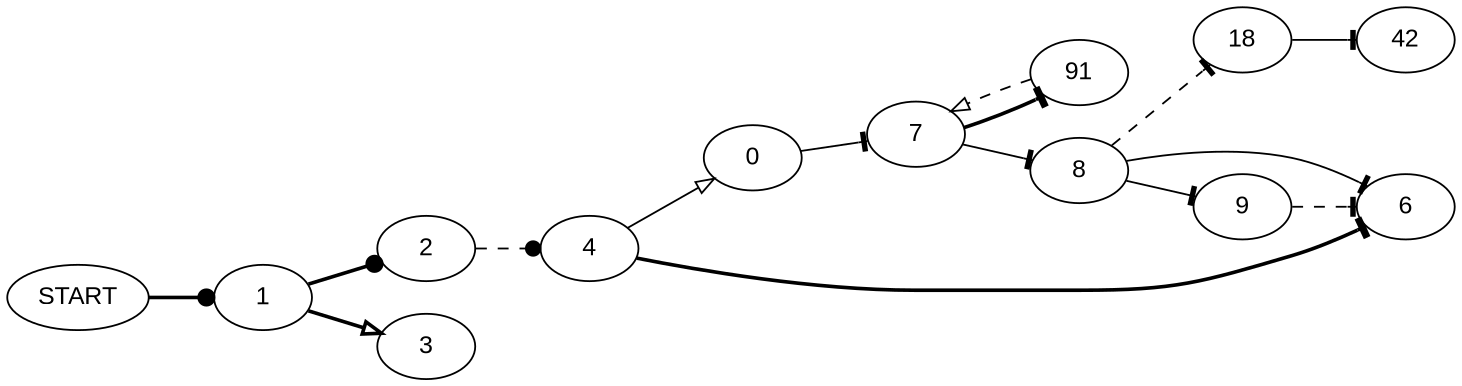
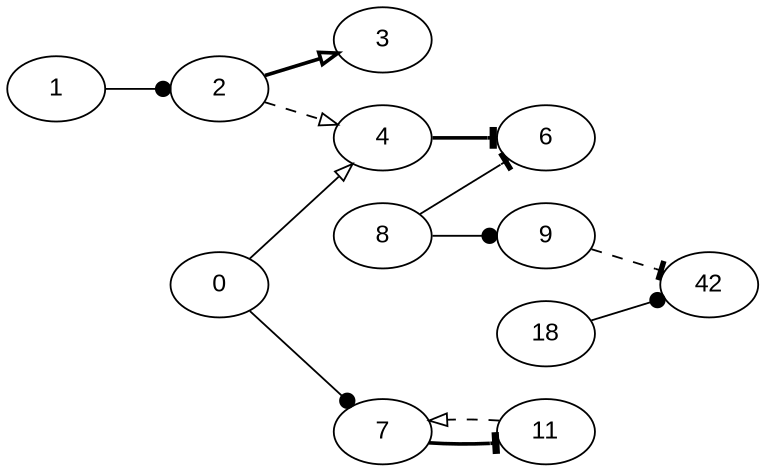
(1320, 40) -> (621, 311)
(1079, 73) -> (546, 432)
(1157, 108) -> none
(830, 147) -> (296, 353)
(993, 151) -> none
(1157, 188) -> (457, 236)
(1320, 207) -> (624, 259)
(663, 208) -> (294, 218)
(501, 249) -> (293, 111)
(338, 275) -> (131, 89)
(78, 297) -> none
(336, 319) -> (293, 67)
